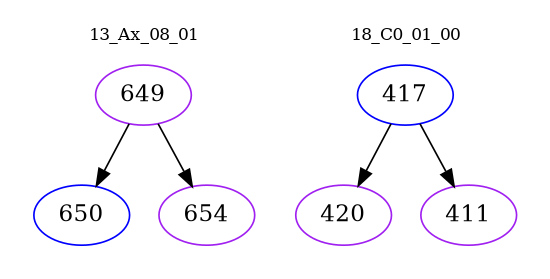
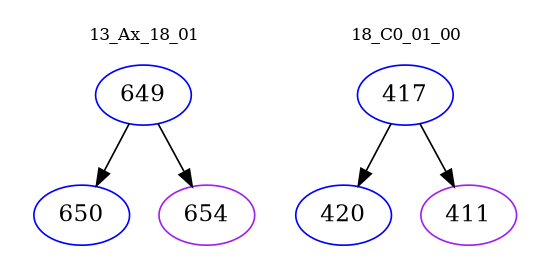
(144, 36) -> (144, 36)
(143, 95) -> (143, 95)
(344, 215) -> (344, 215)
